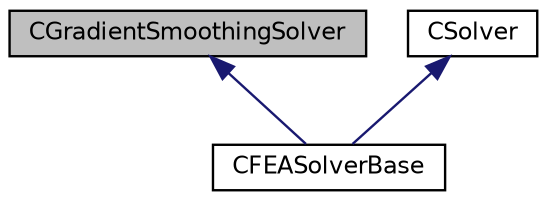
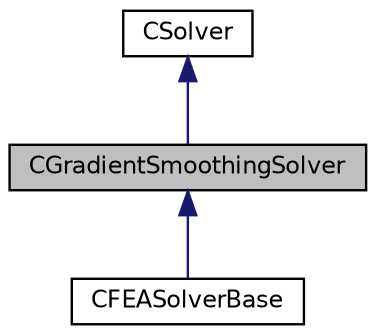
(392, 108) -> (188, 113)
